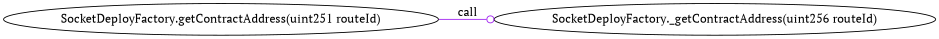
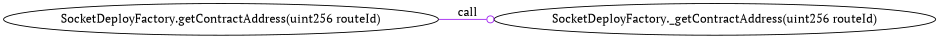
(221, 19) -> (221, 19)
